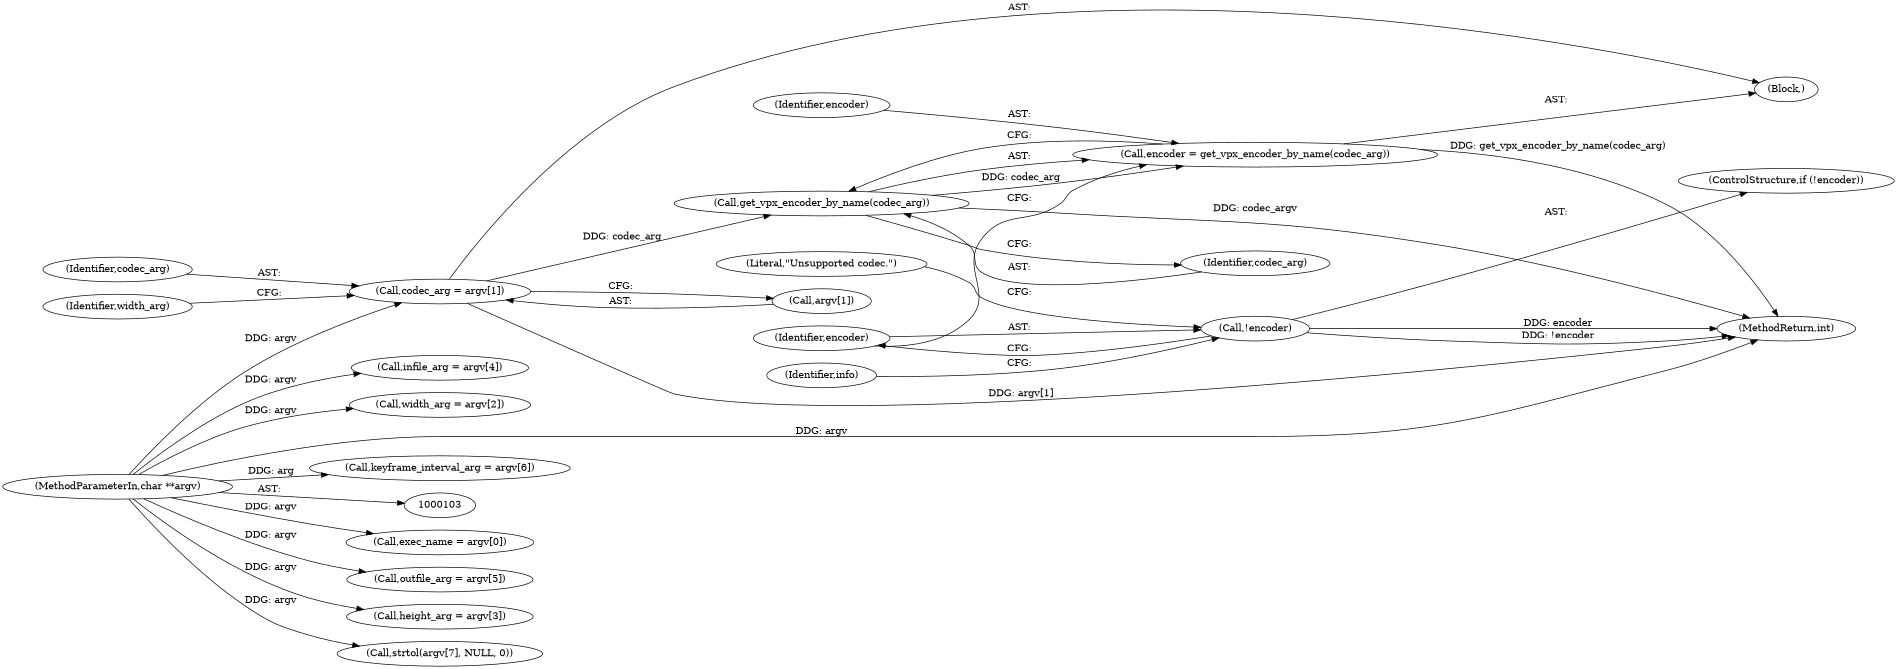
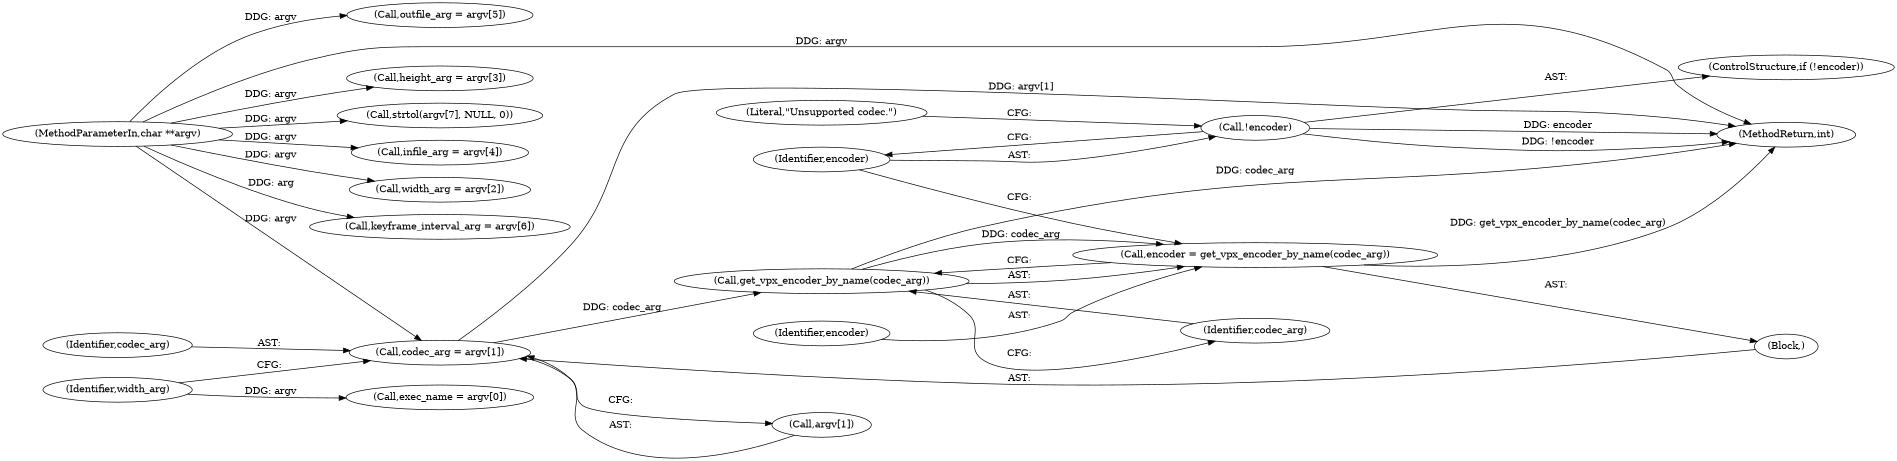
(1062, 14) -> (1141, 384)
(1255, 209) -> (1255, 171)
(822, 375) -> none
(440, 505) -> none
(269, 517) -> (263, 397)
